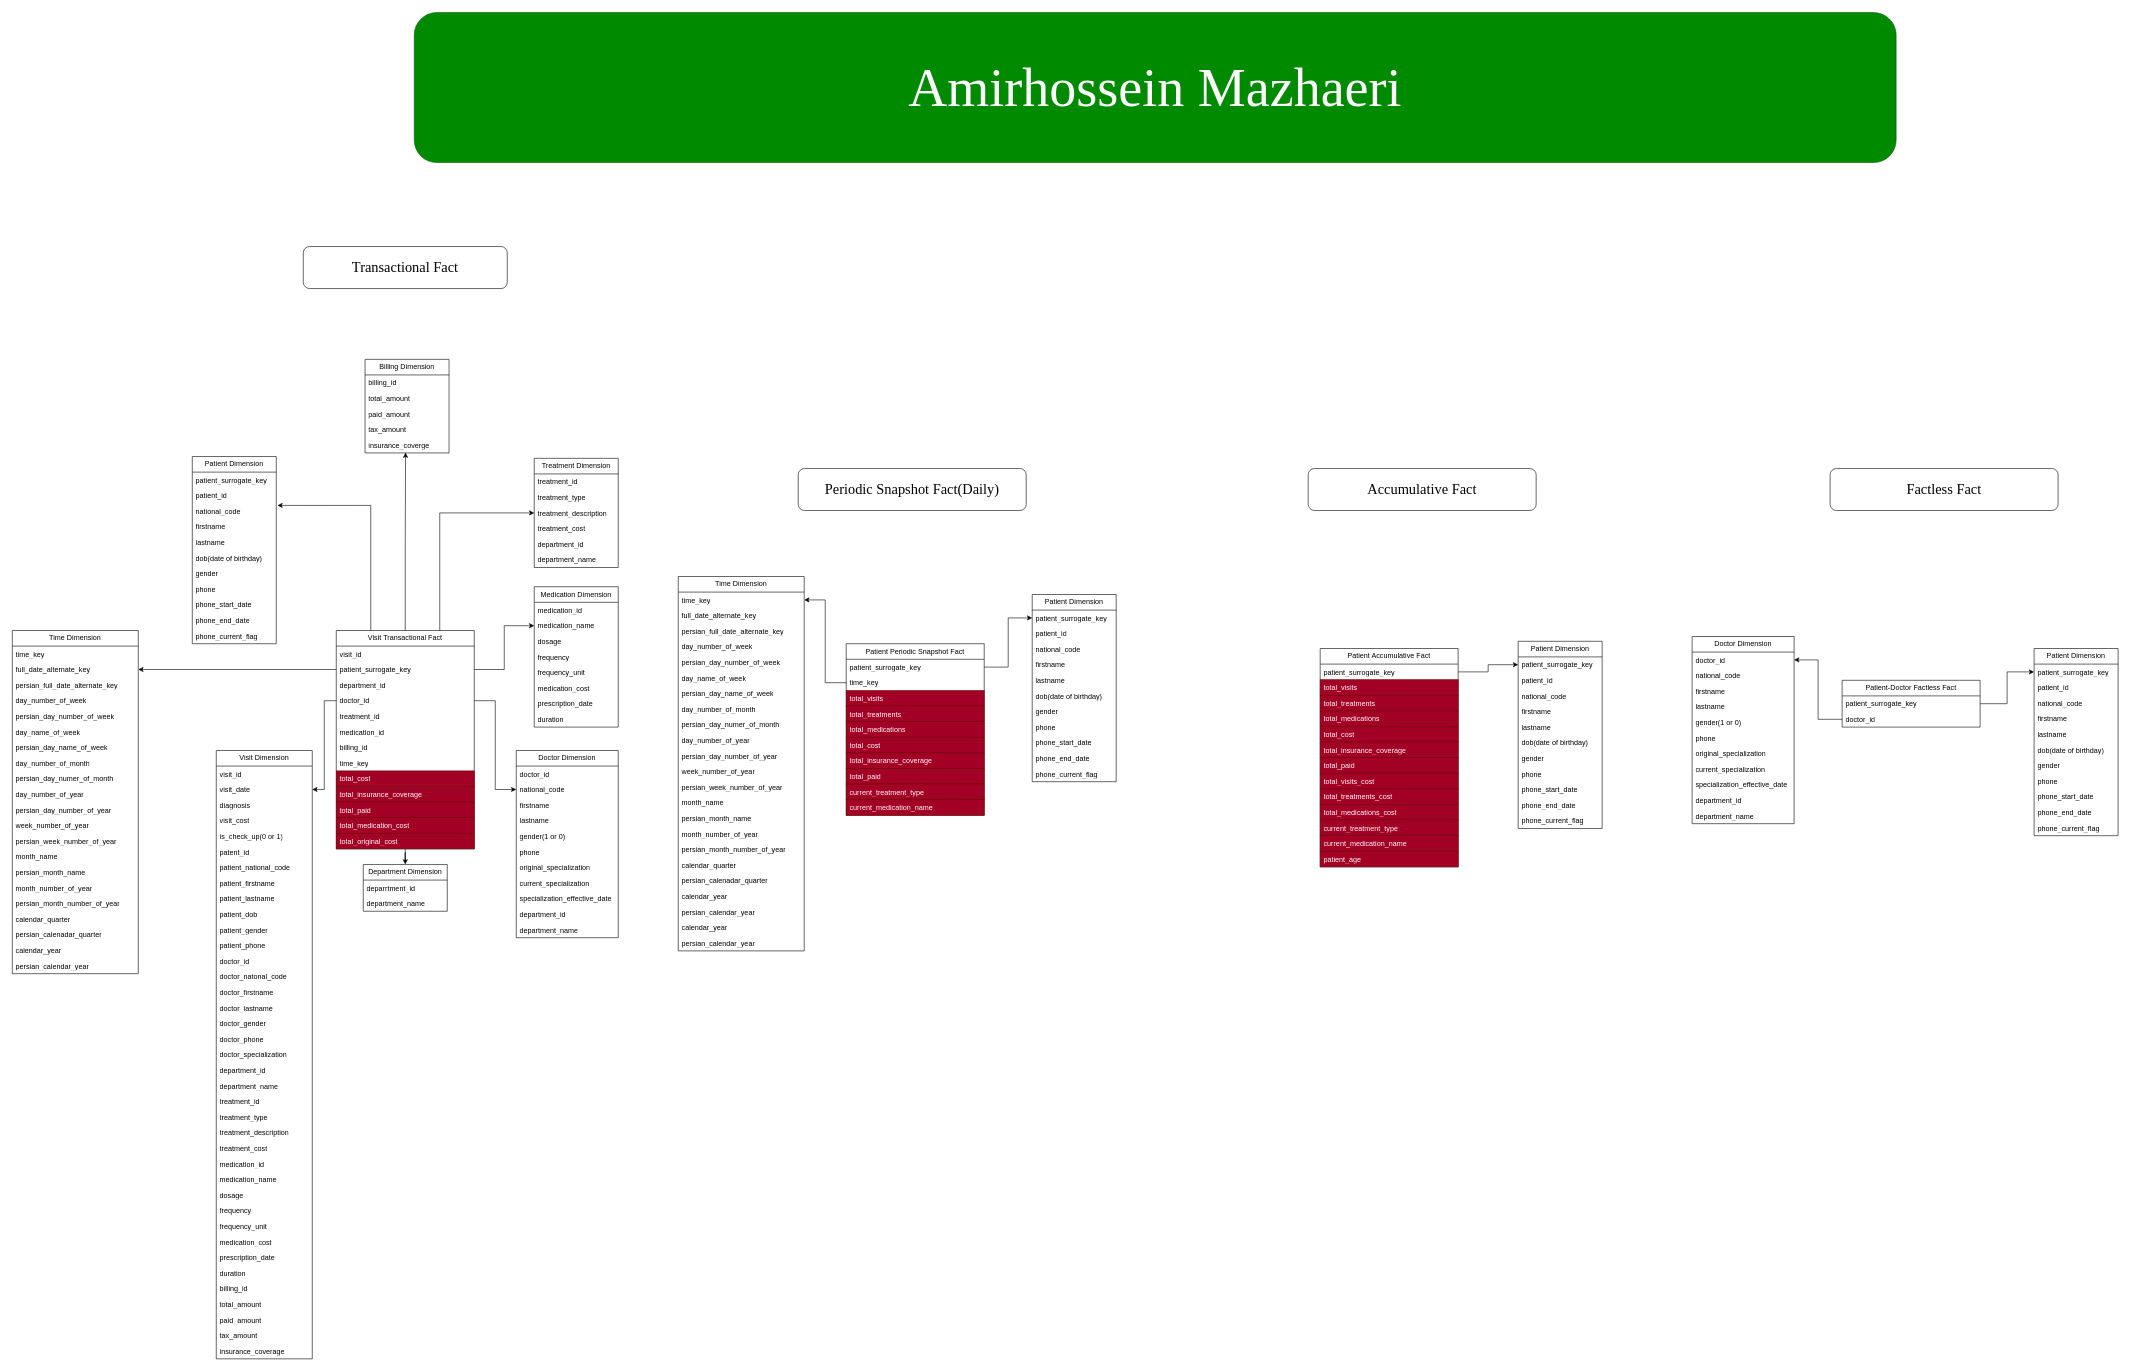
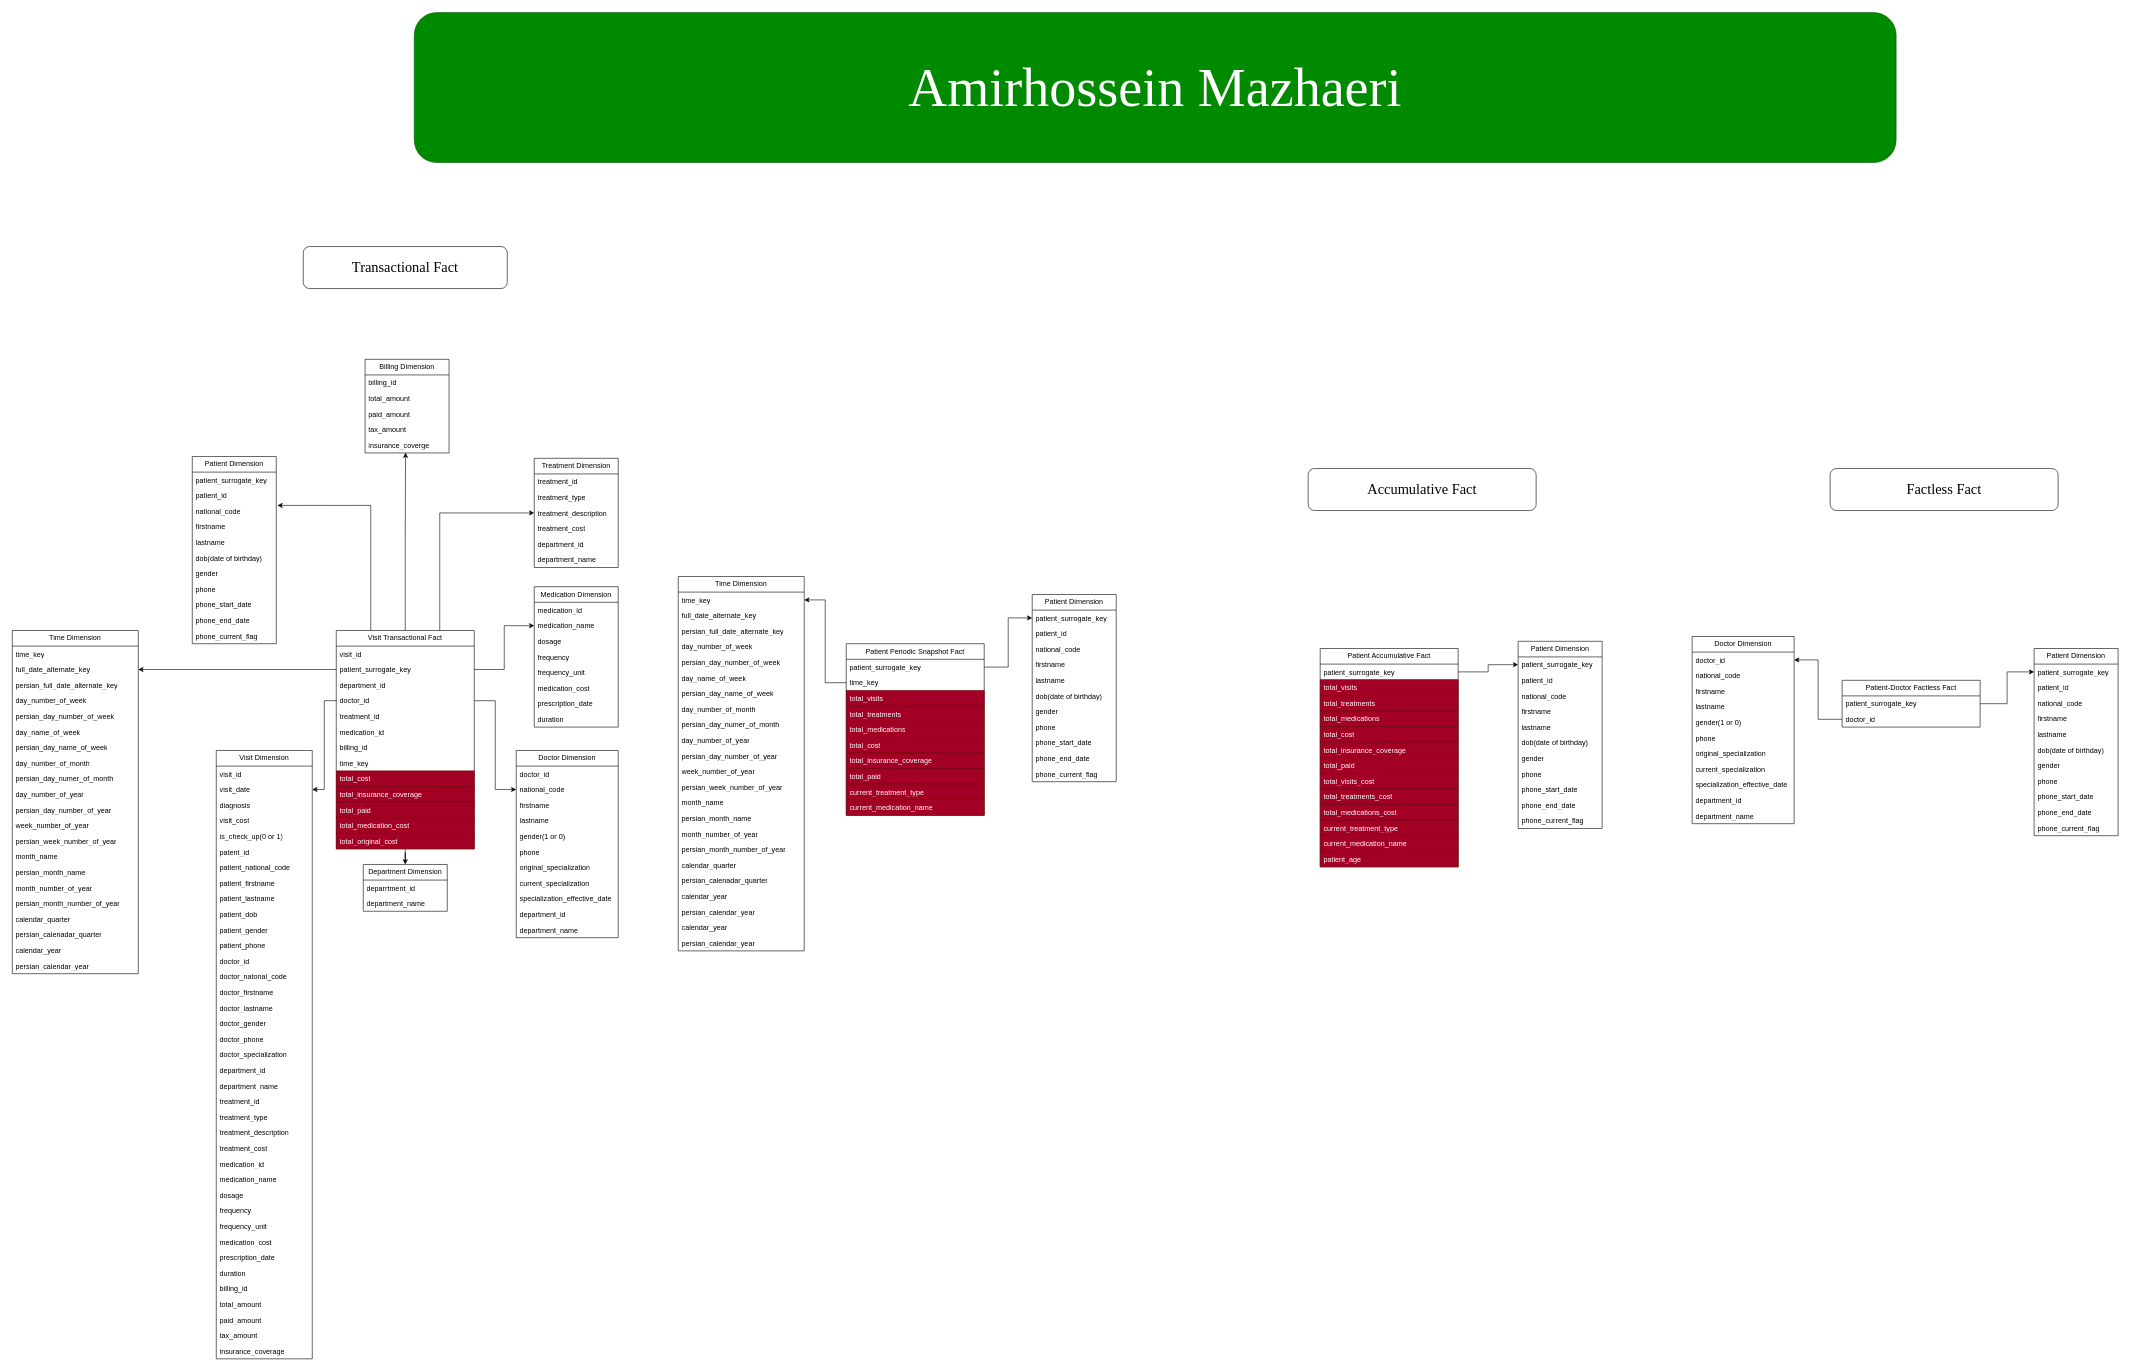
(912, 489) -> none
